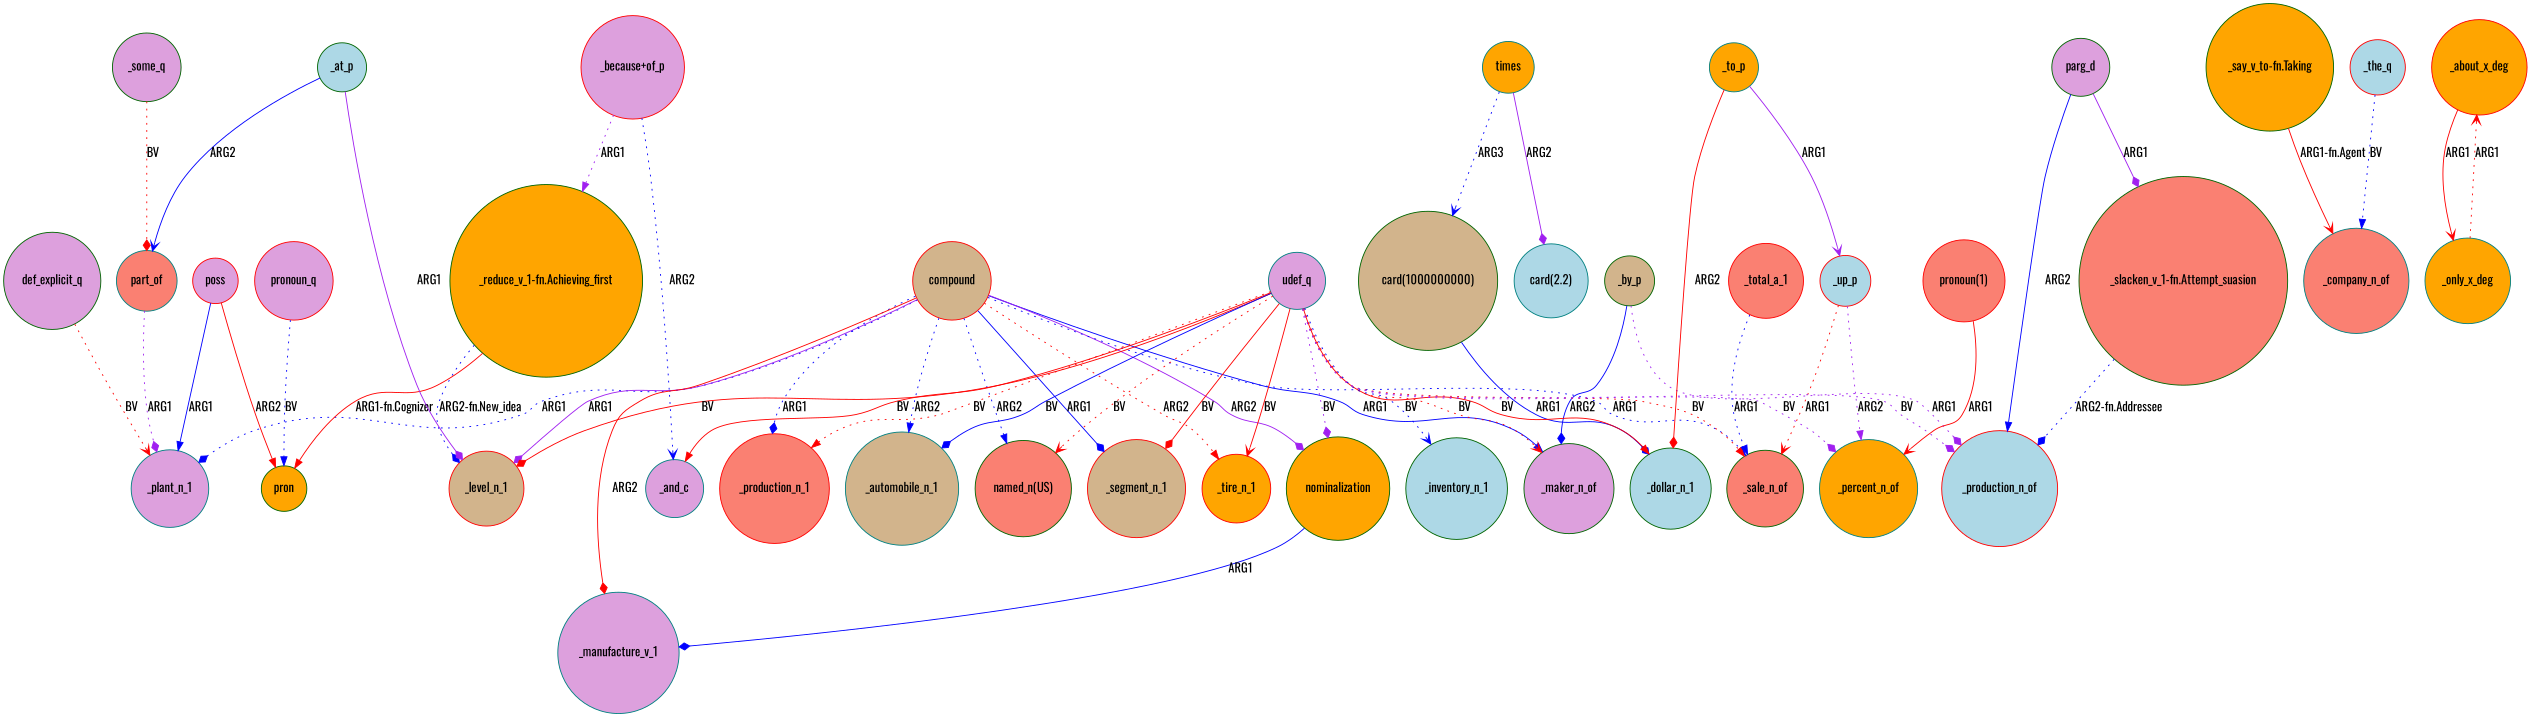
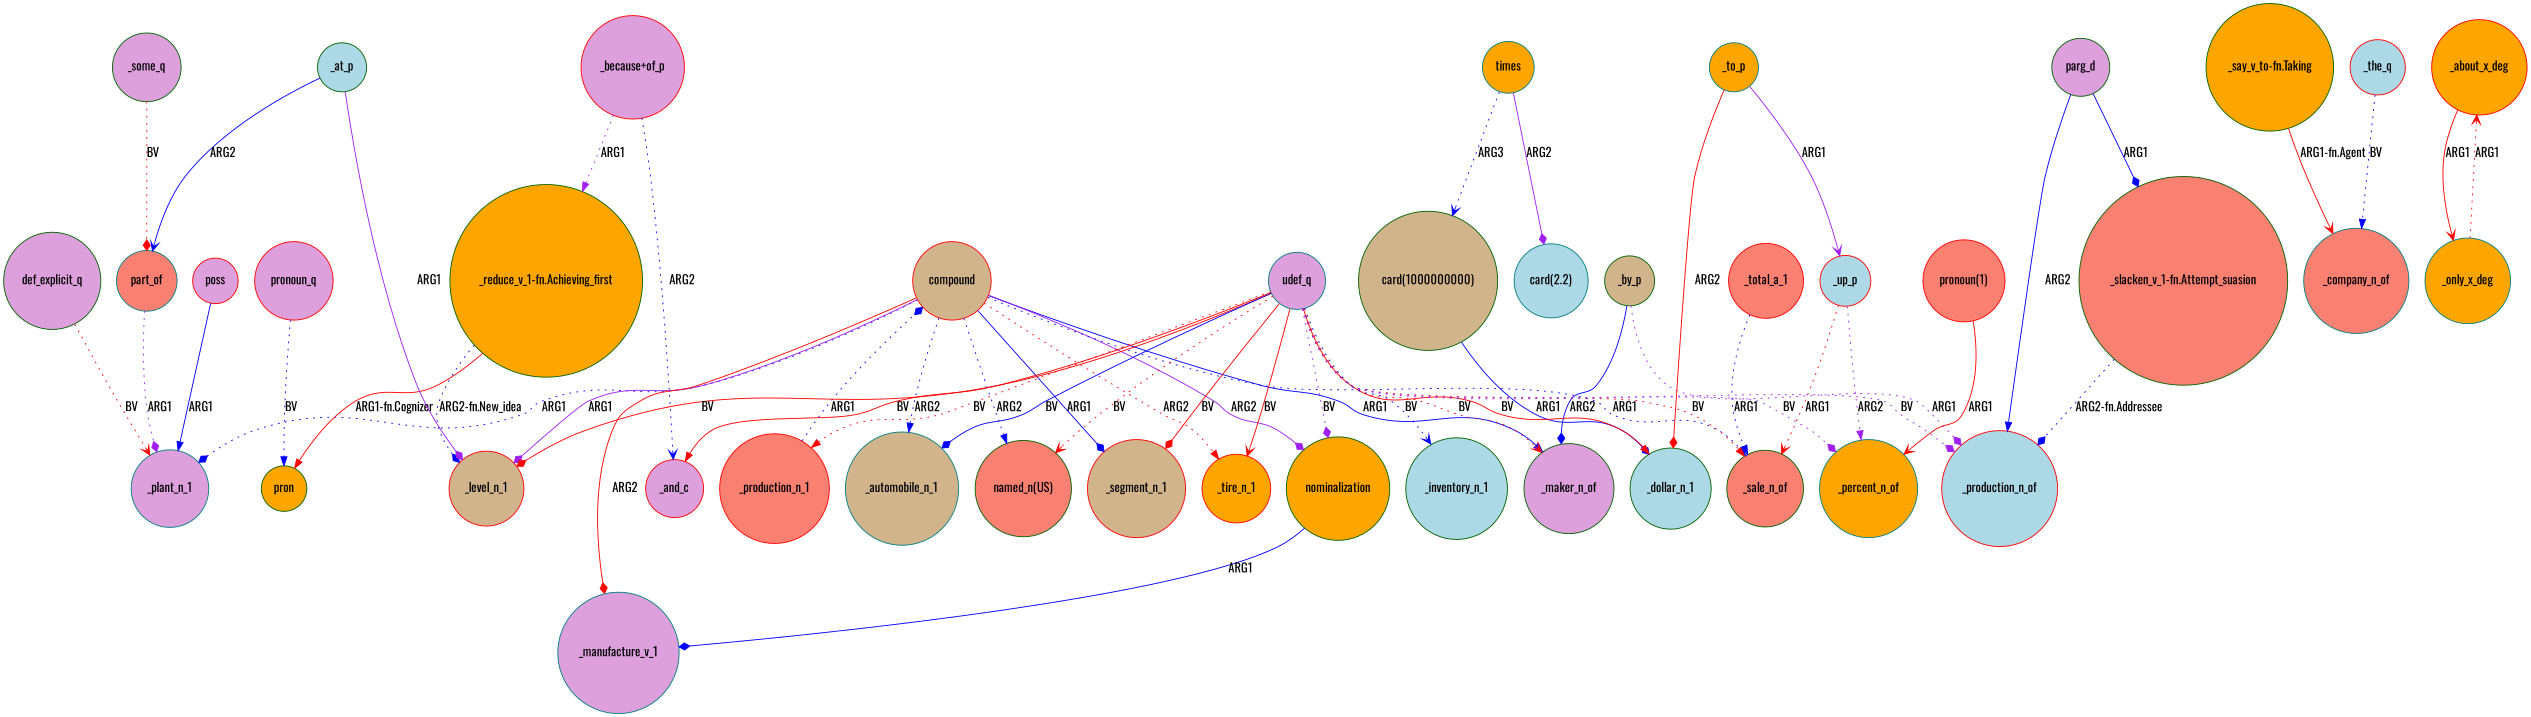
(2113, 135) -> (2113, 135)
(832, 346) -> (854, 374)
(245, 382) -> none
(675, 489) -> (675, 489)
